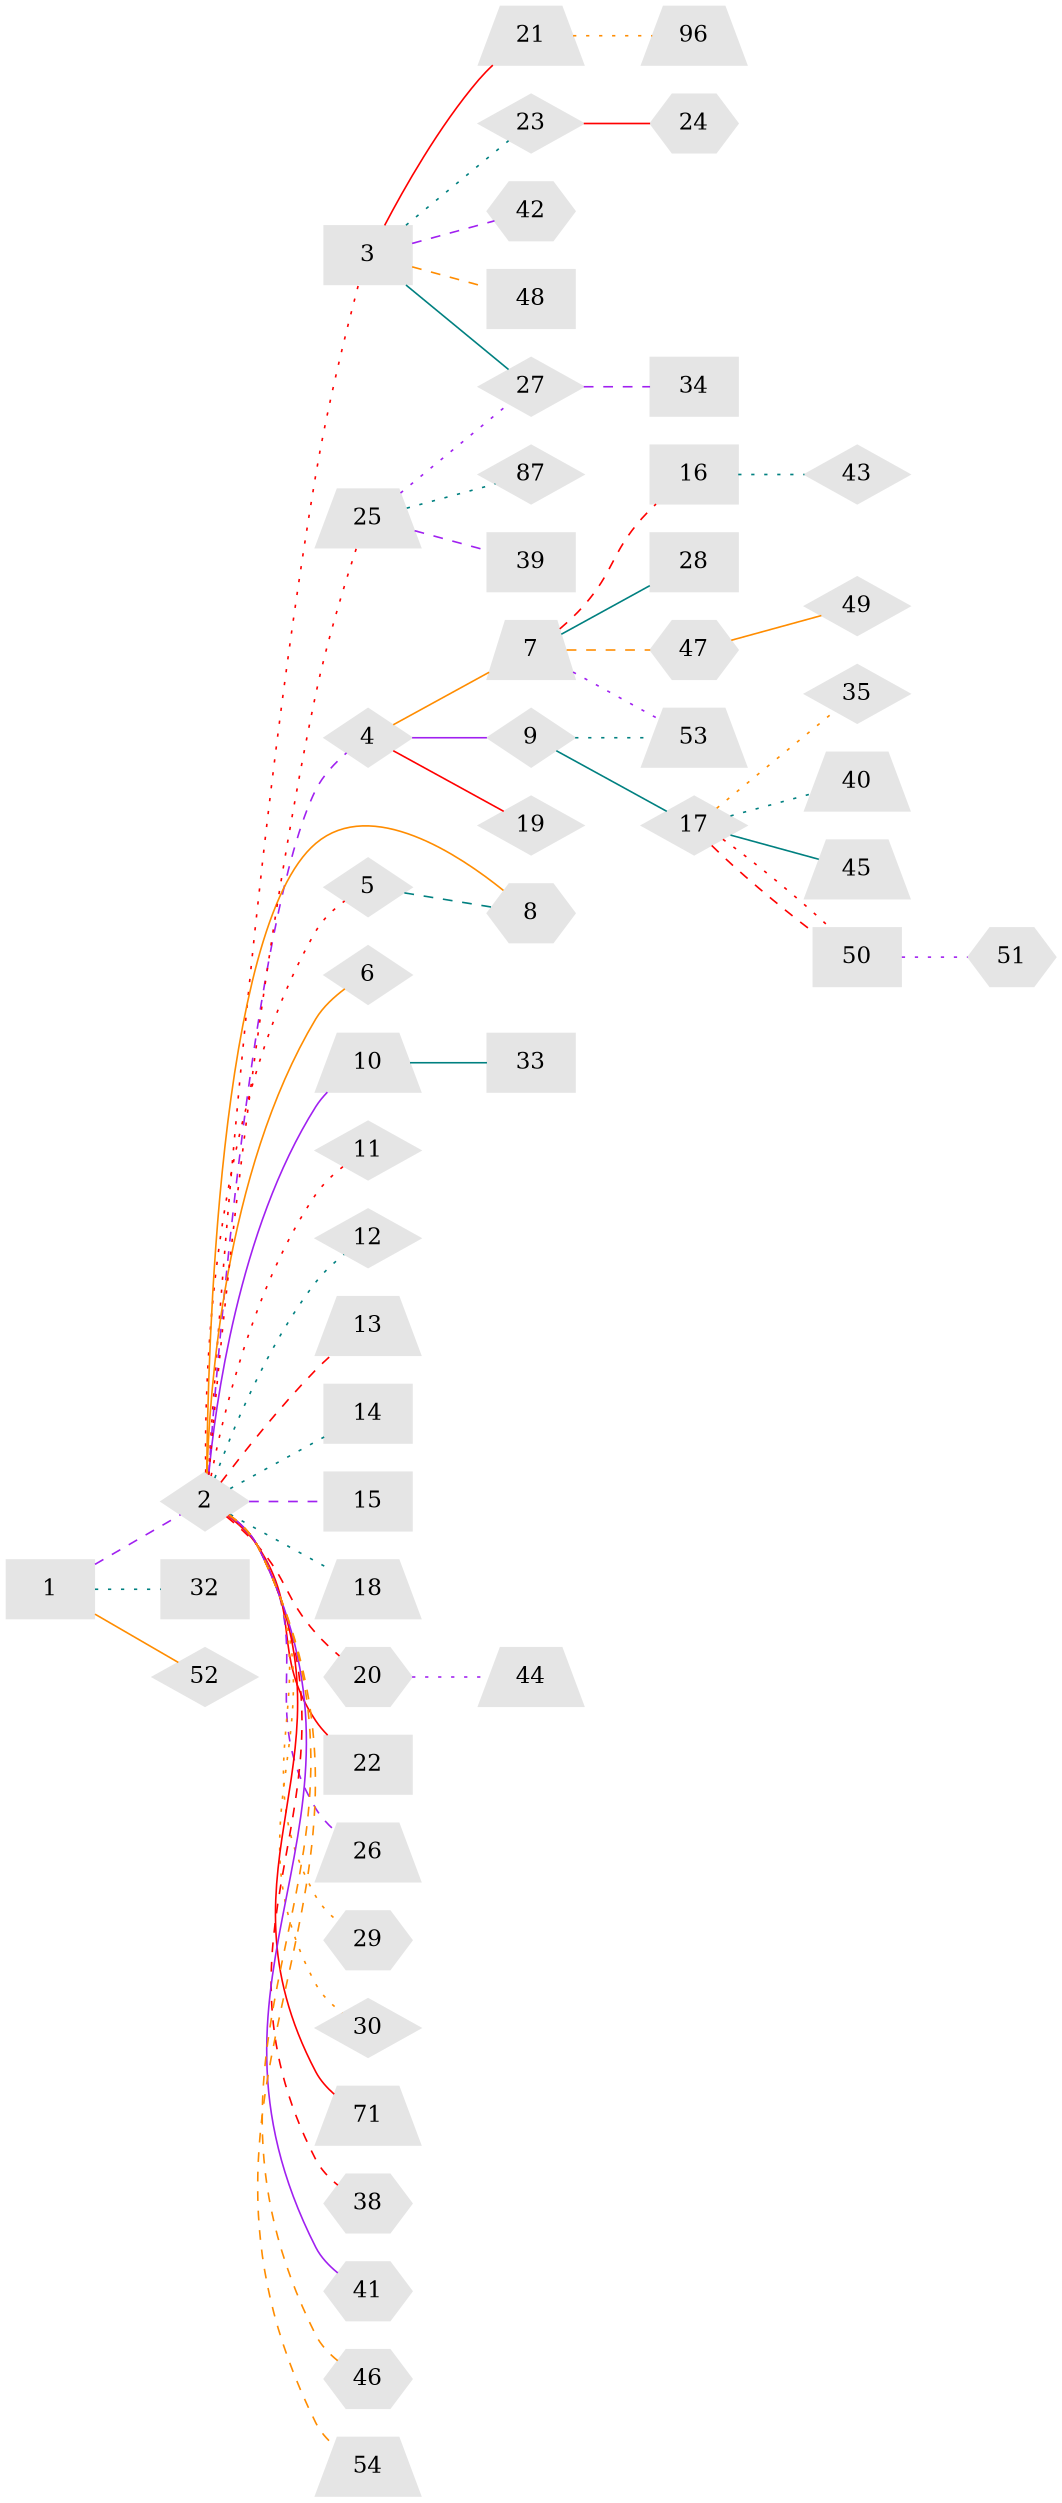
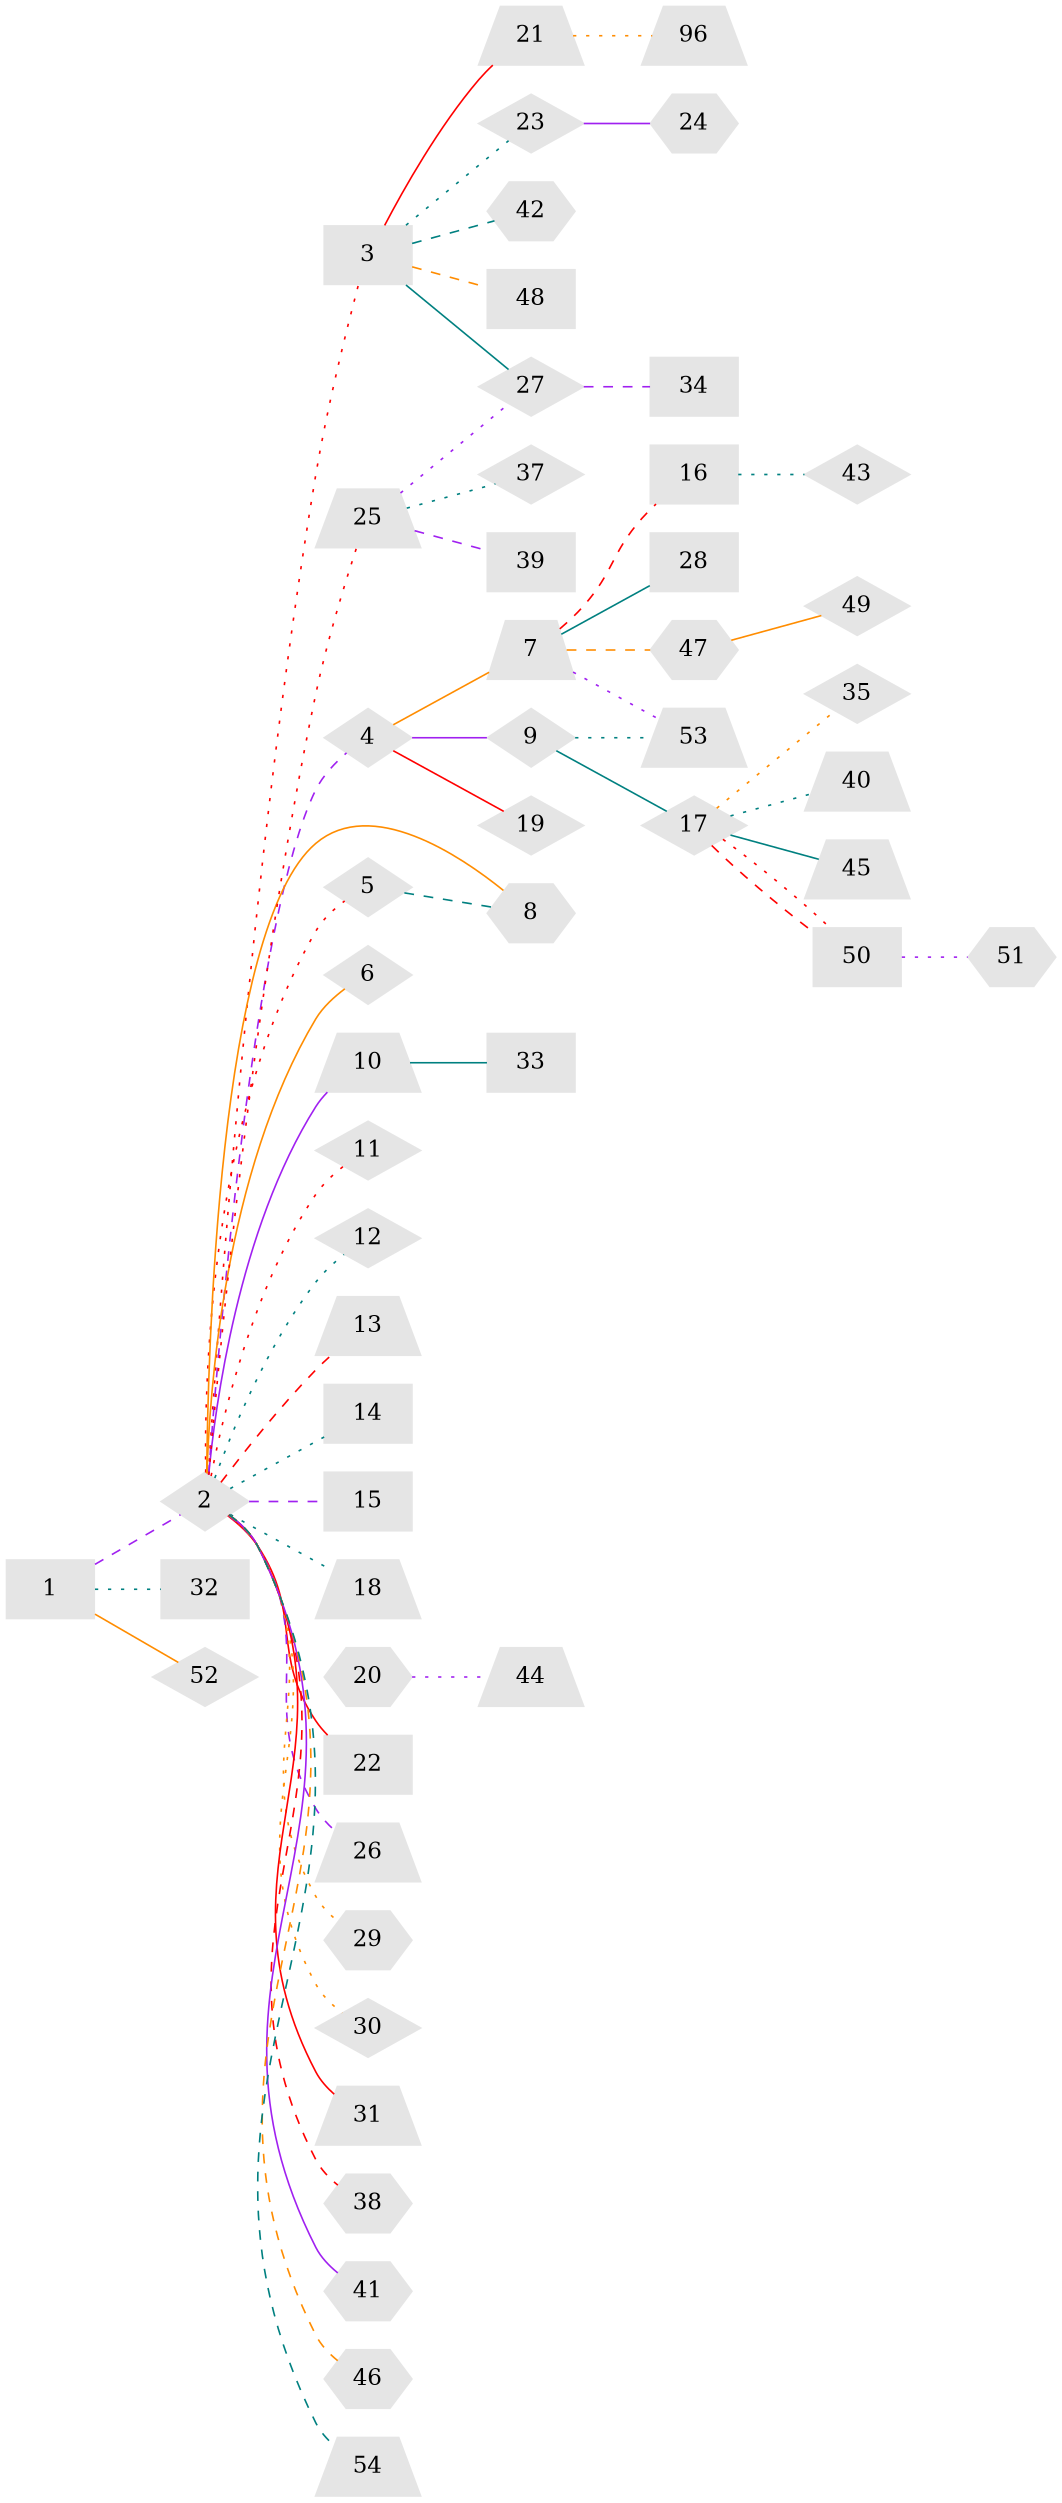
(617, 124) -> (617, 124)
(453, 232) -> (453, 232)
(531, 474) -> (531, 474)
(291, 1597) -> none
(368, 2116) -> (368, 2116)
(258, 2194) -> (258, 2194)
